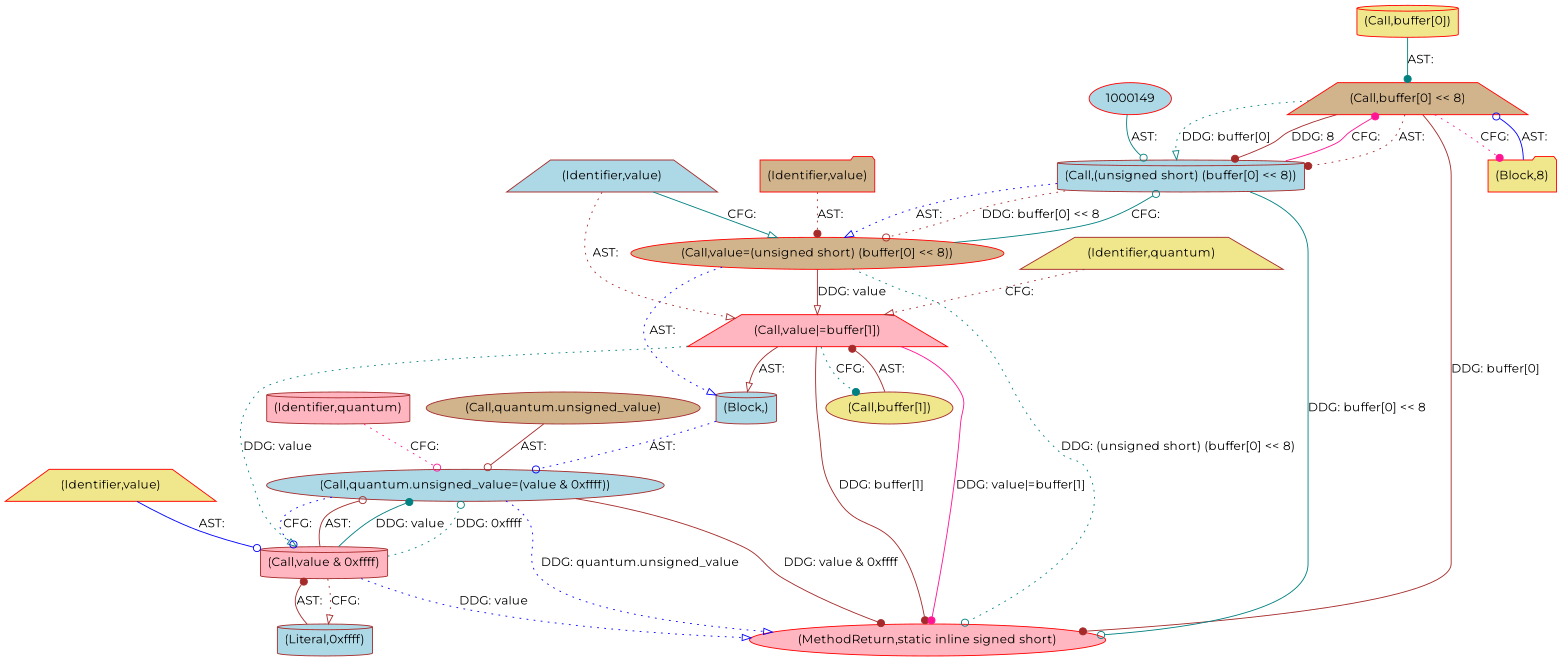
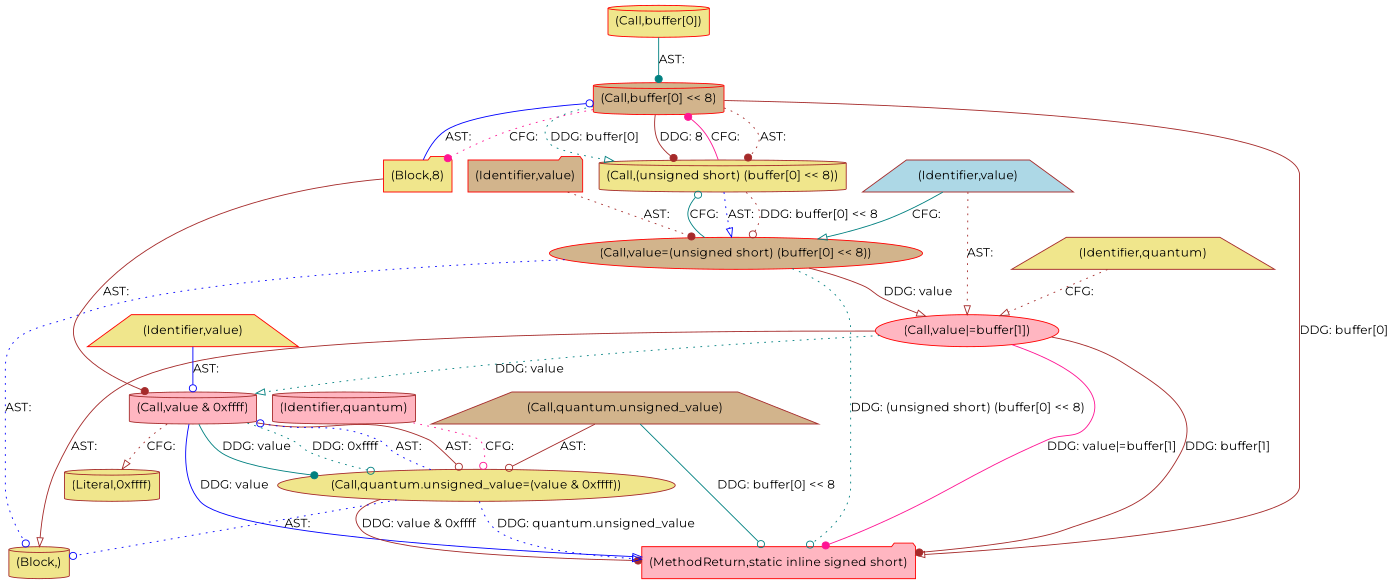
(1130, 99) -> none
(1408, 99) -> (659, 99)
(1181, 176) -> (723, 176)
(645, 324) -> (184, 291)
(817, 331) -> (967, 331)
(563, 408) -> (625, 408)
(746, 408) -> (39, 563)
(889, 408) -> none
(628, 447) -> (237, 528)
(1308, 477) -> (699, 483)
(465, 485) -> (476, 485)
(300, 524) -> (411, 447)
(1451, 524) -> (1300, 230)
(296, 605) -> (166, 240)
(549, 622) -> (361, 537)
(325, 640) -> (112, 485)
(928, 640) -> (779, 563)
